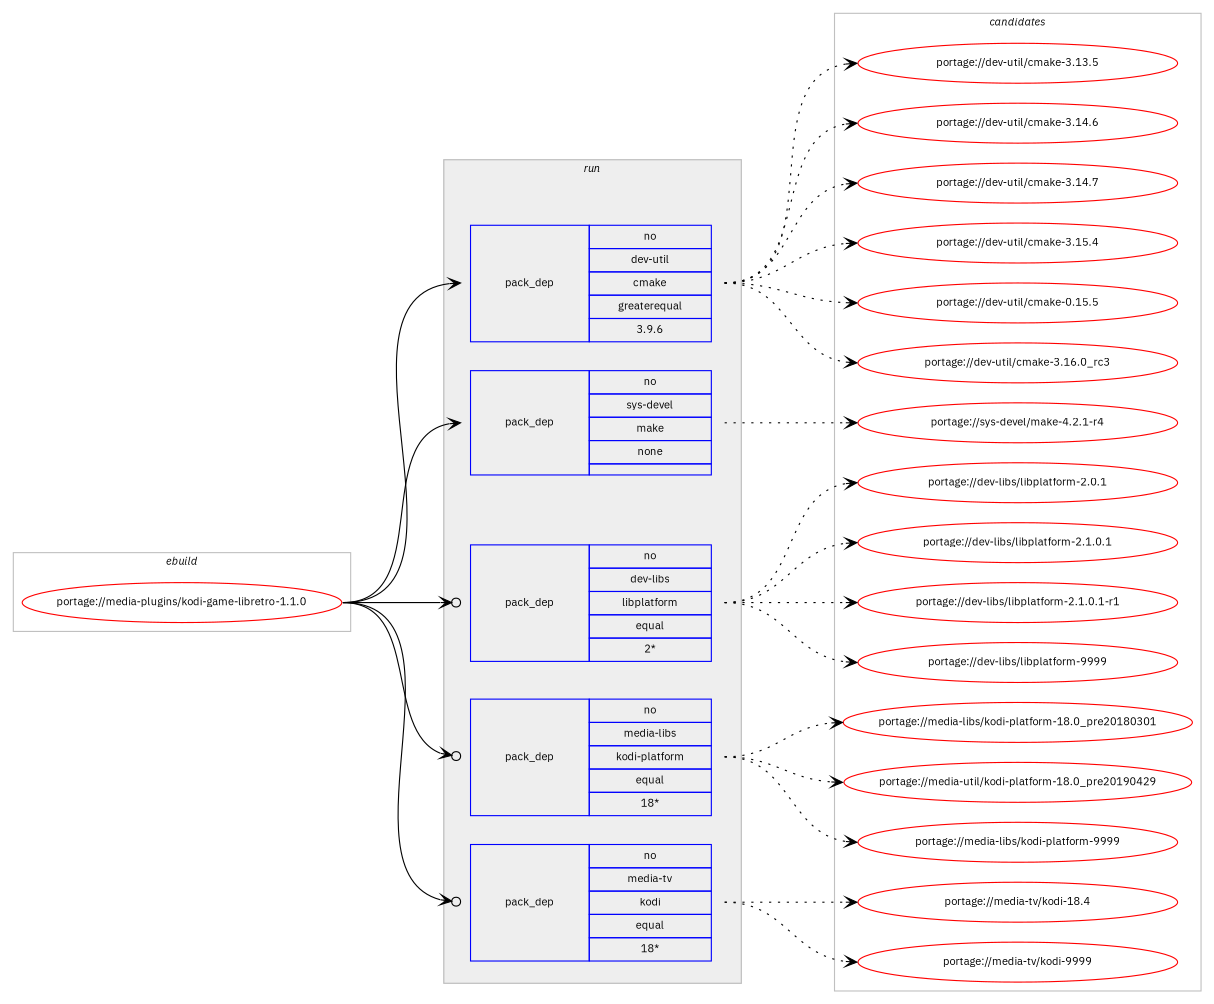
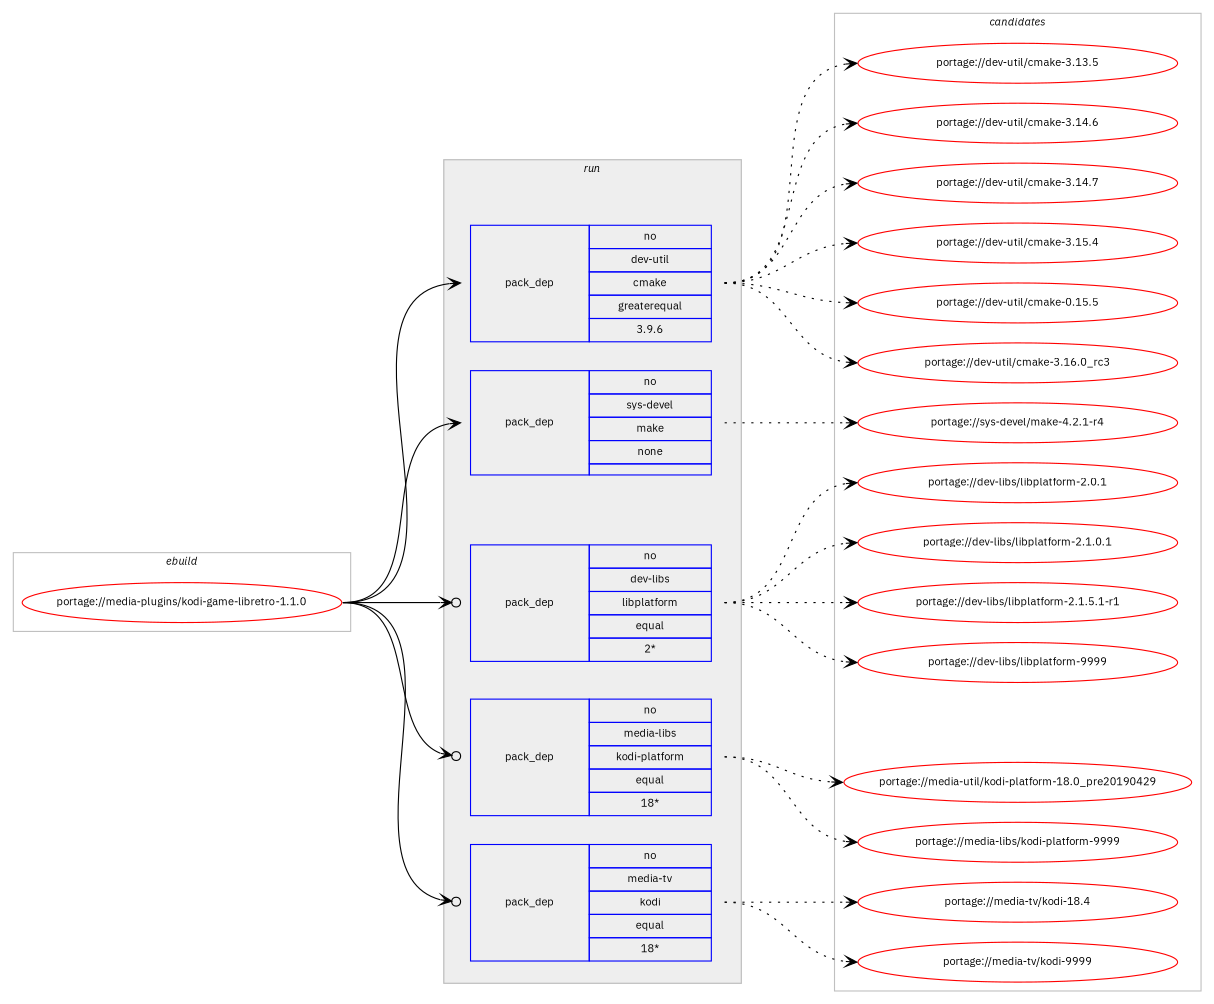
(1018, 603) -> (1018, 603)
(1018, 722) -> none
